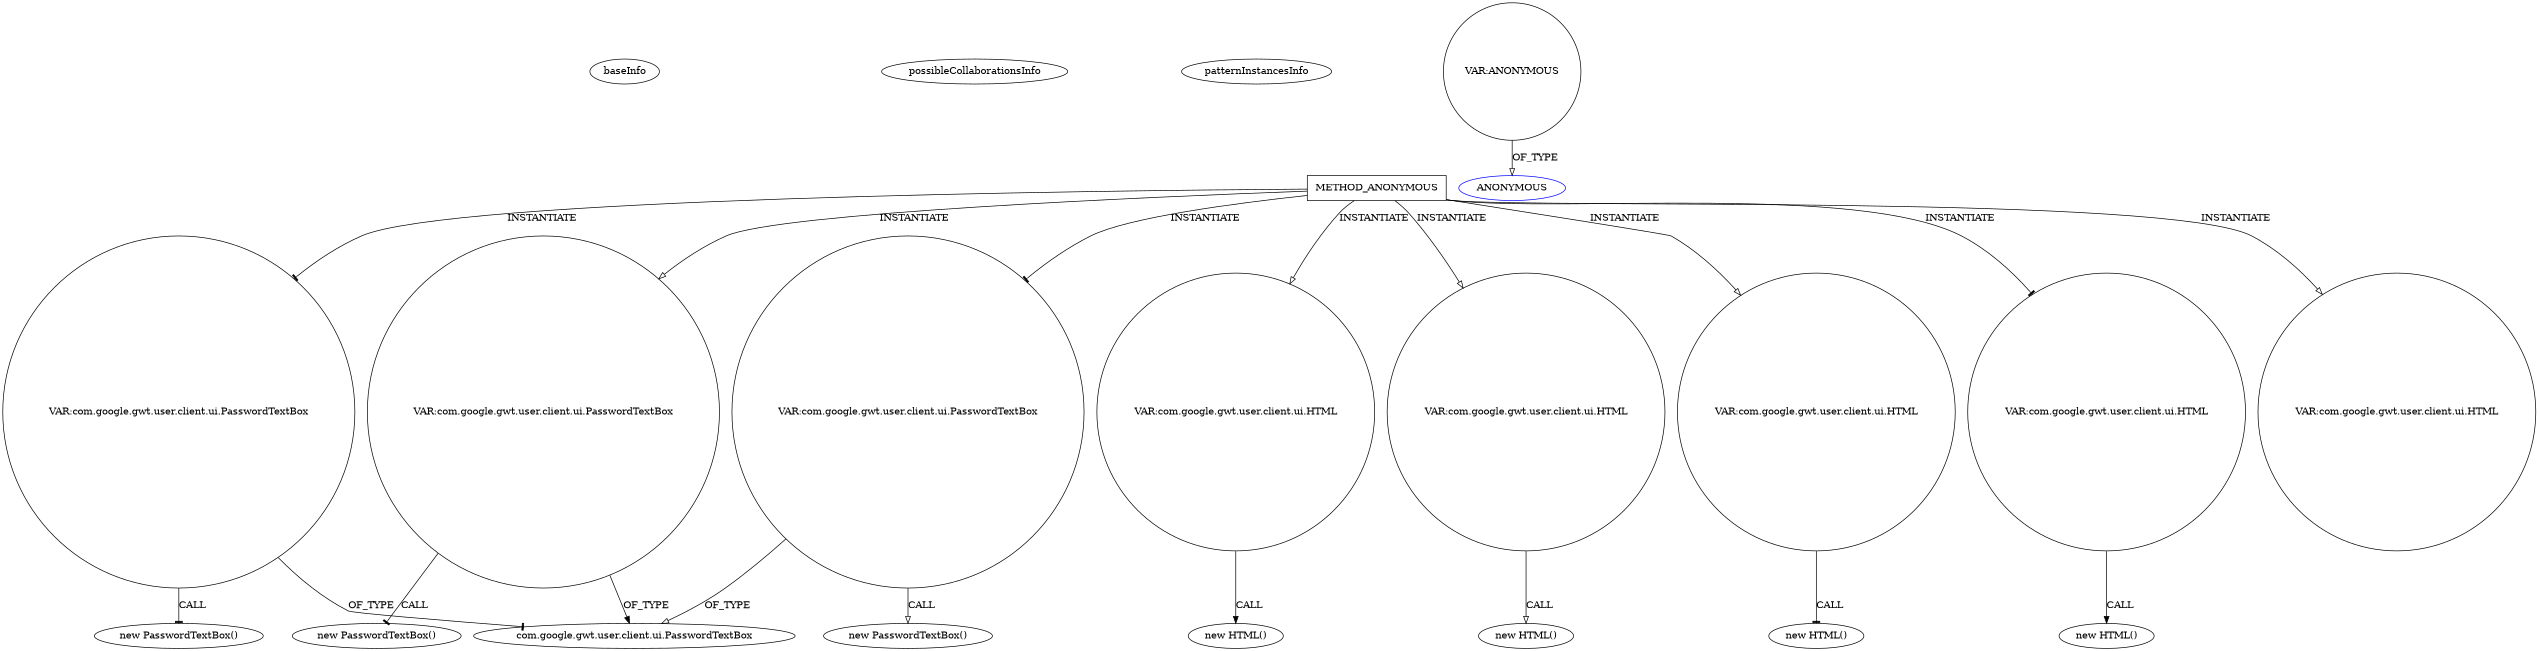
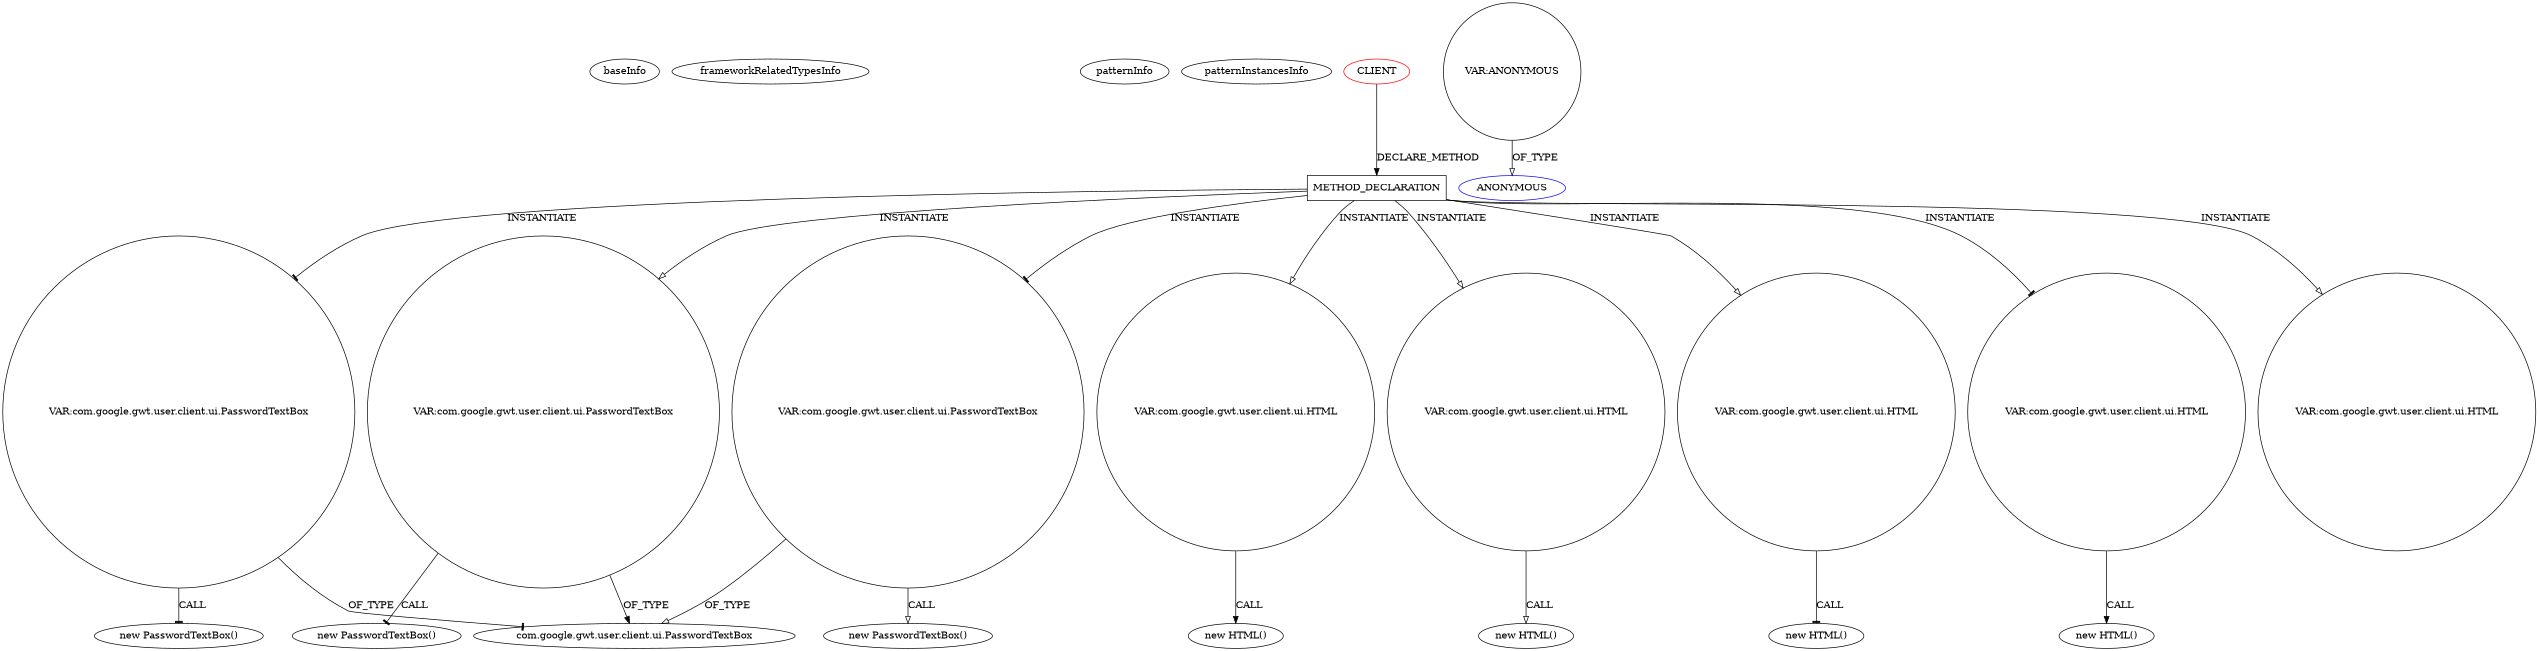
none -> (770, 72)
(975, 72) -> none
none -> (1125, 72)
none -> (1377, 72)
(1377, 188) -> (1377, 188)
